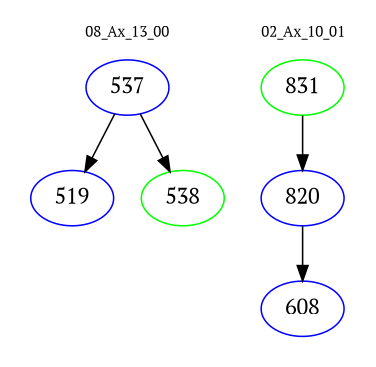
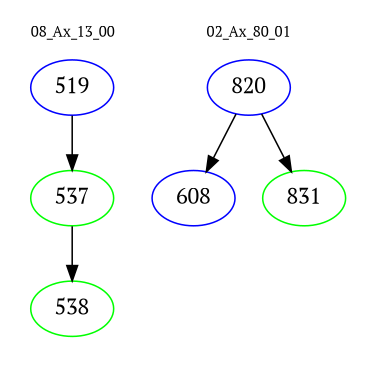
(303, 33) -> (249, 33)
(127, 88) -> (72, 198)
(303, 135) -> (273, 136)
(103, 136) -> (72, 135)
